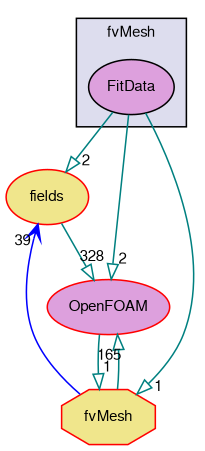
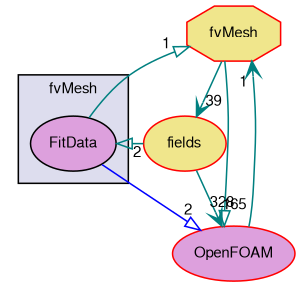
(93, 137) -> (138, 144)
(121, 189) -> (145, 193)
(74, 245) -> (206, 191)
(30, 325) -> (212, 82)
(98, 354) -> (255, 152)
